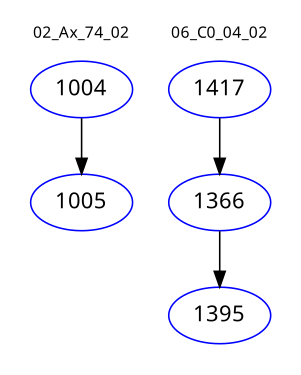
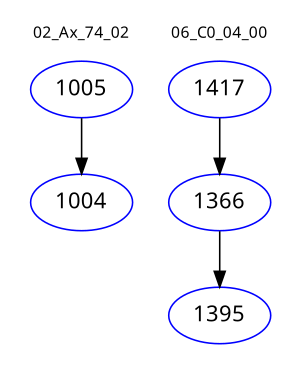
(220, 34) -> (220, 34)
(82, 138) -> (82, 138)
